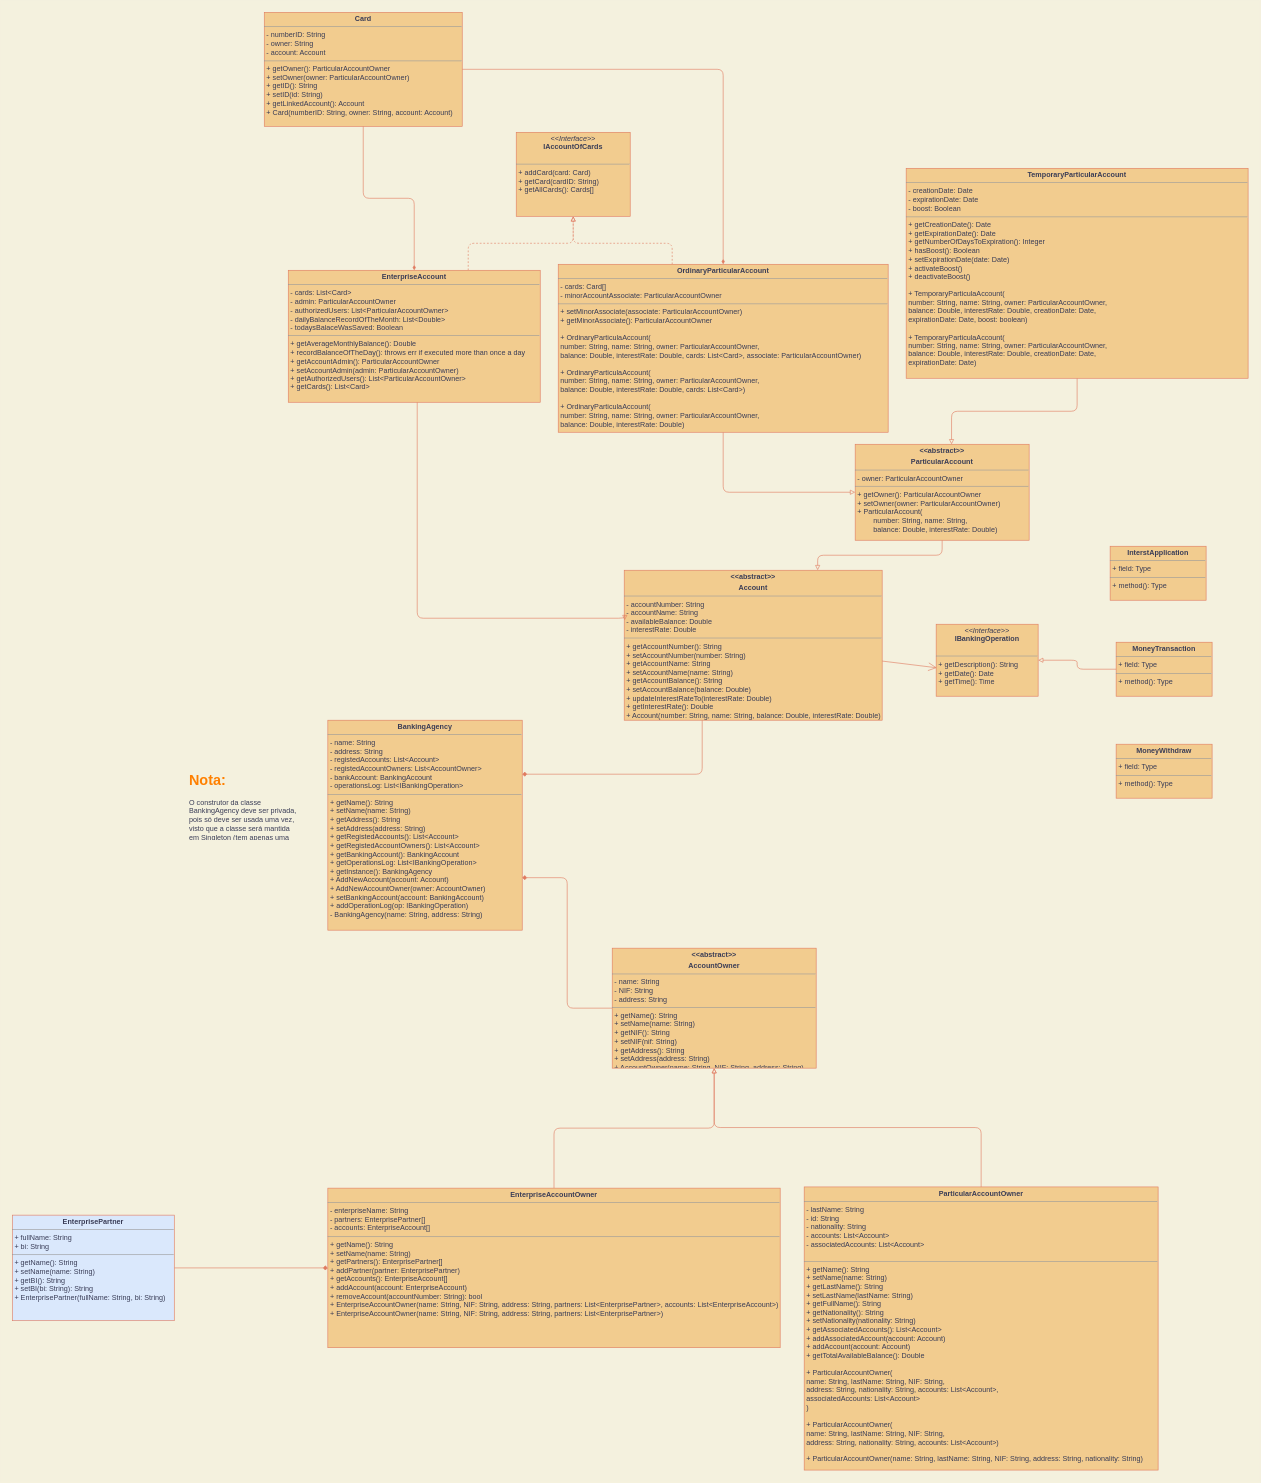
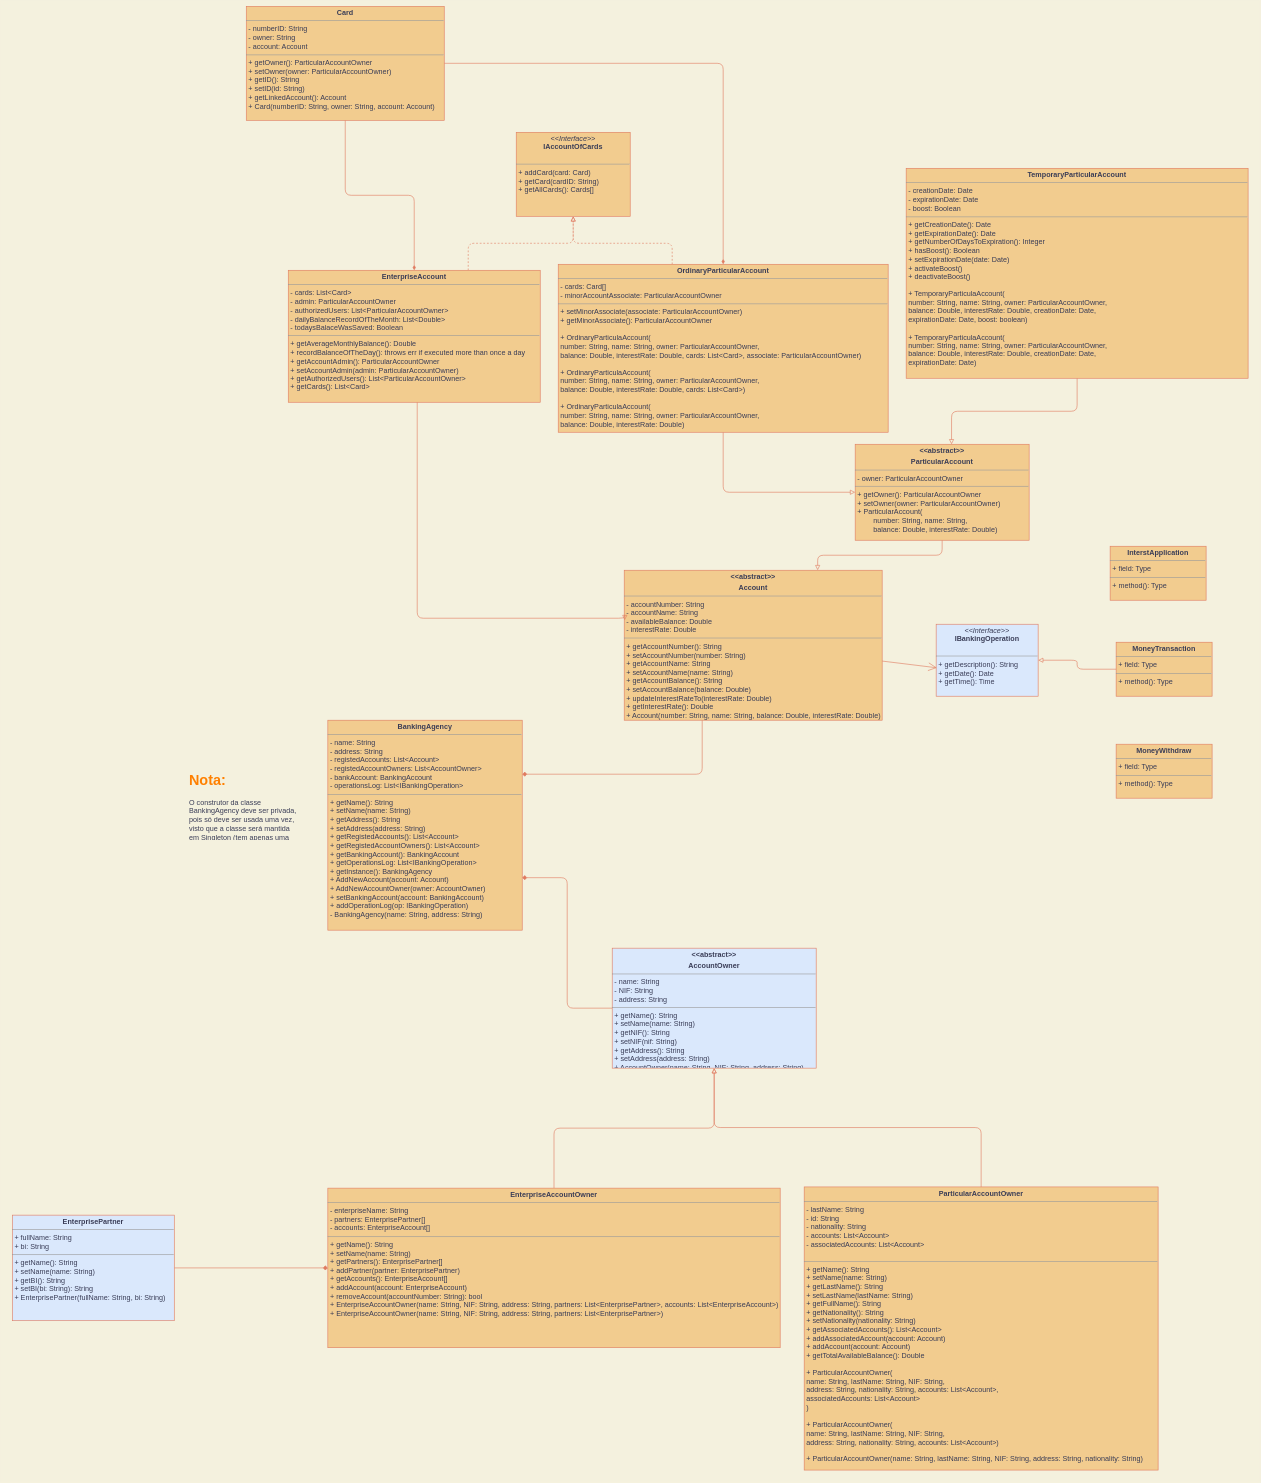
(363, 69) -> (345, 63)
(987, 660) -> (987, 660)
(714, 1008) -> (714, 1008)
